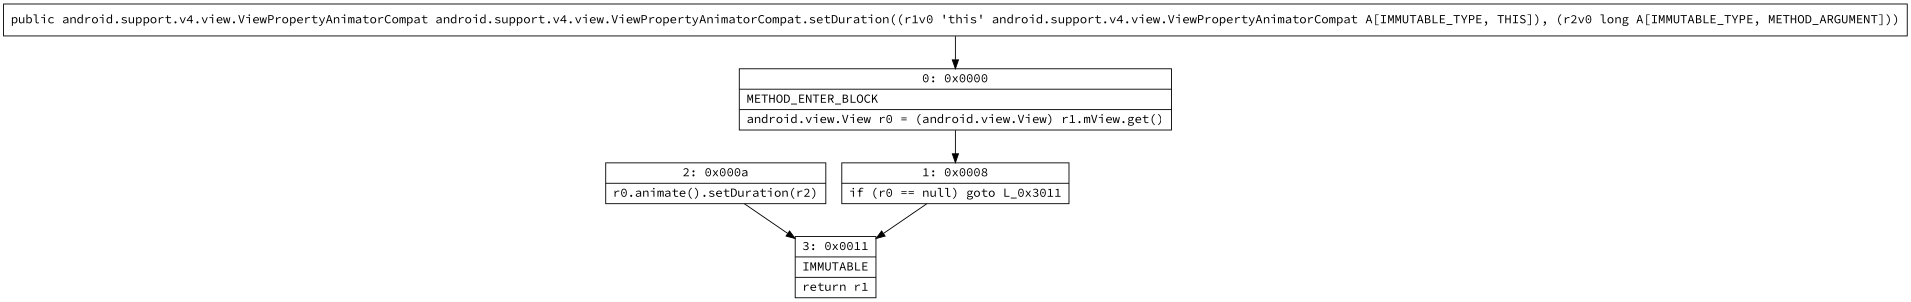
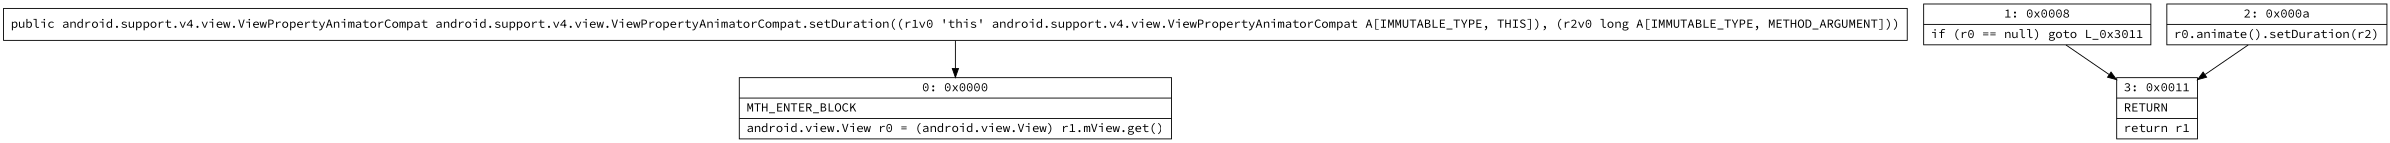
(813, 99) -> (801, 108)
(955, 142) -> none
(836, 267) -> (2146, 108)
